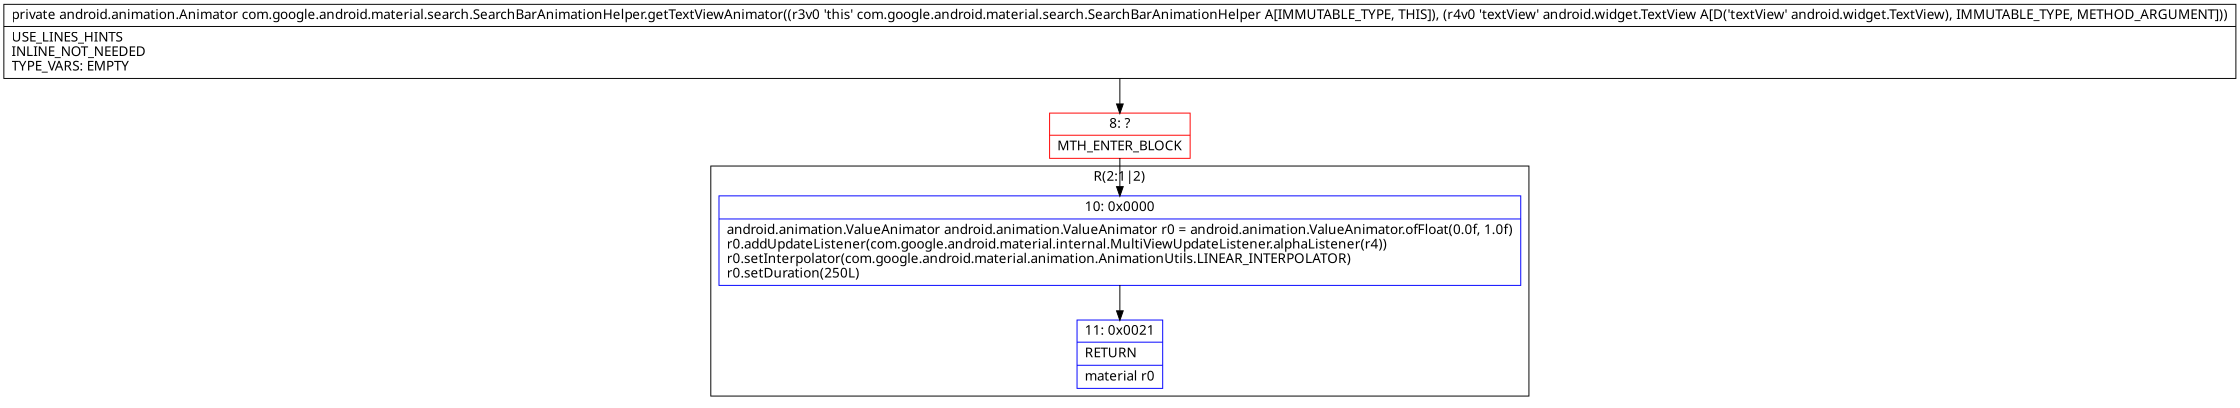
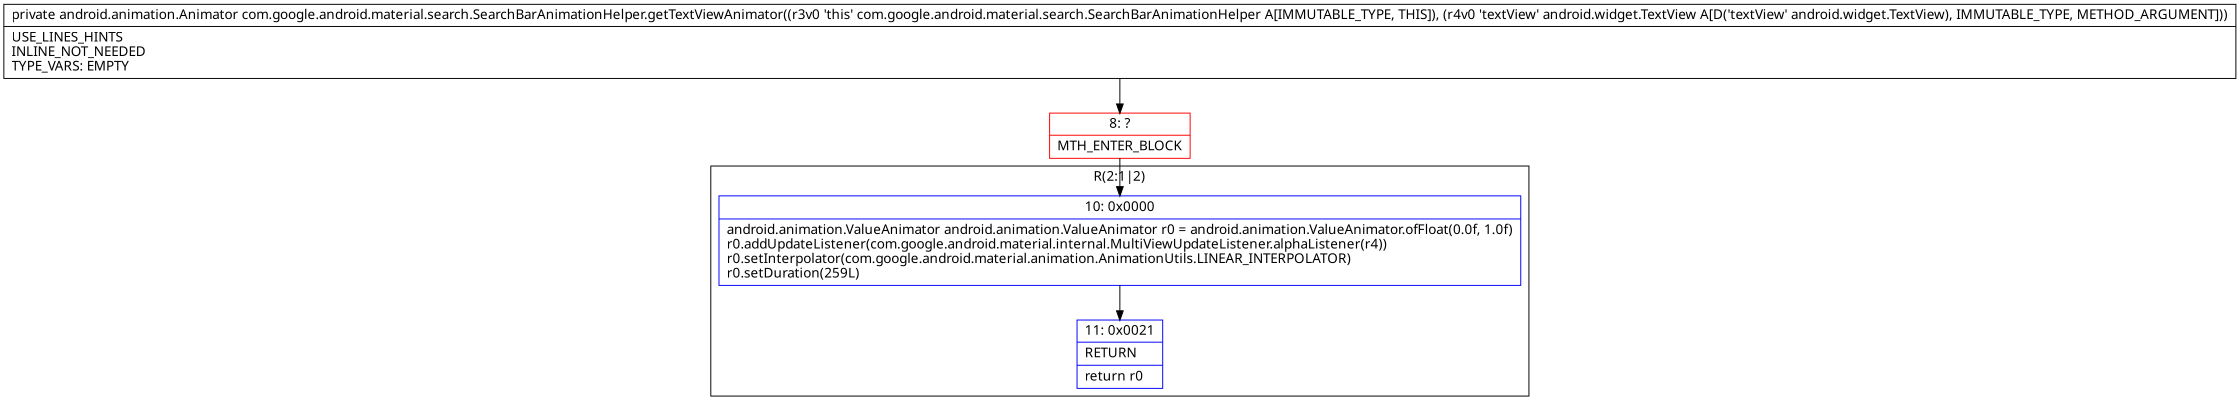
(794, 273) -> (794, 273)
(1120, 376) -> (1114, 376)
